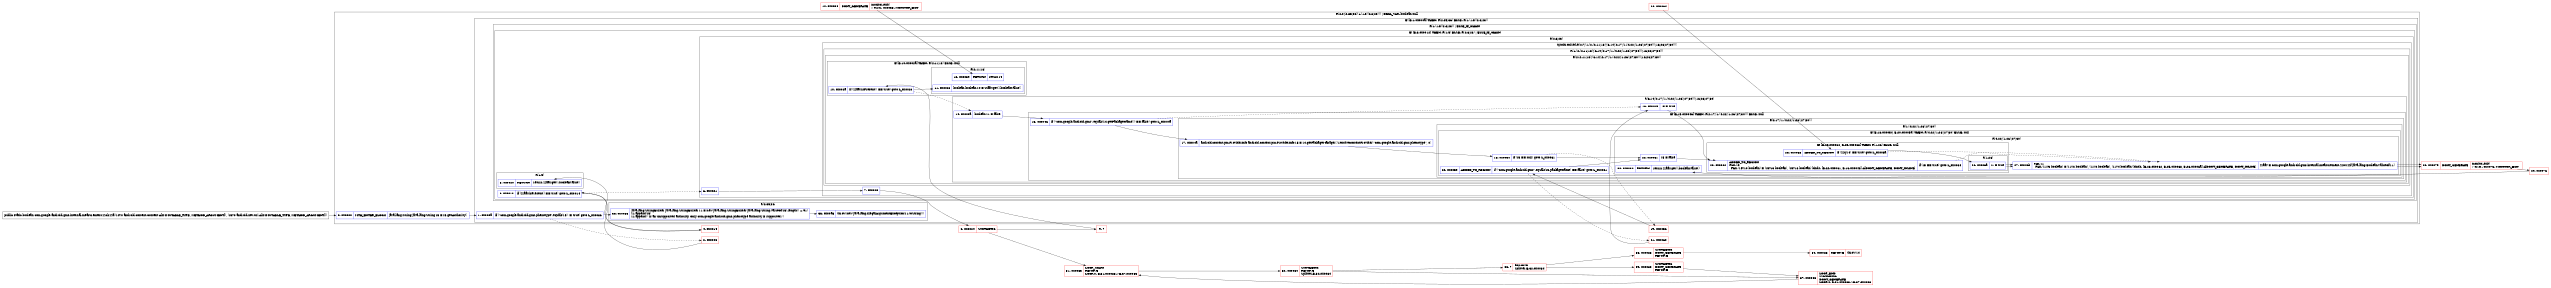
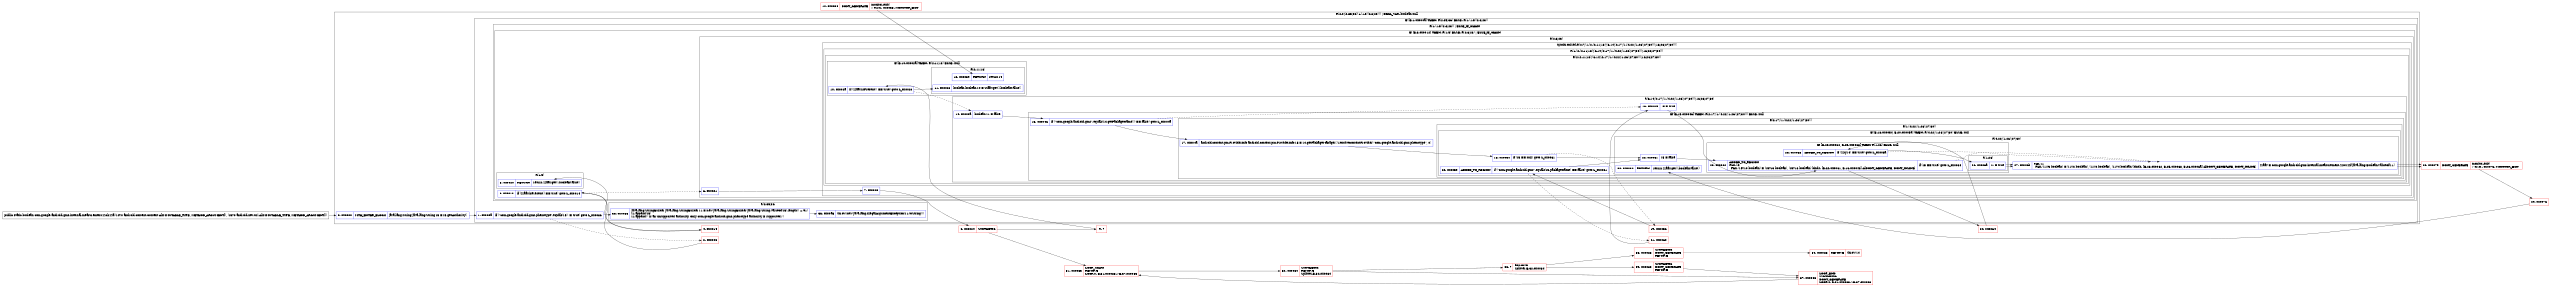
none -> (1903, 194)
